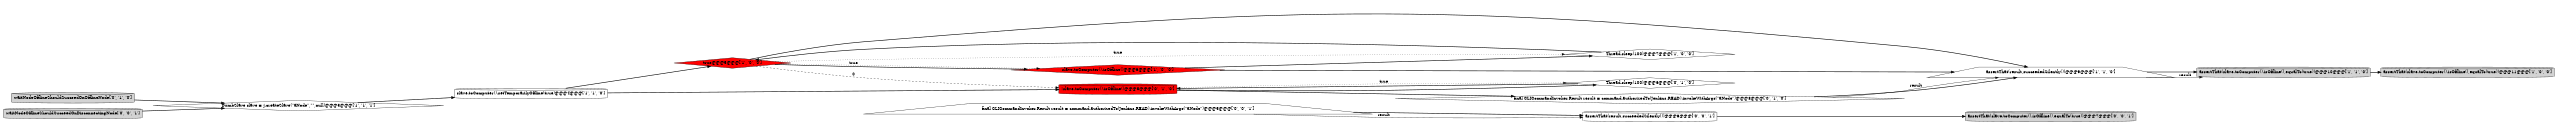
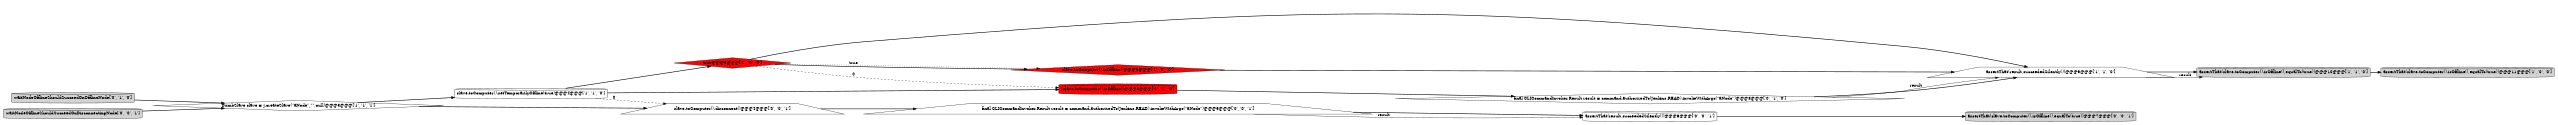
(1650, 54) -> none
(1650, 83) -> none
none -> (732, 109)
